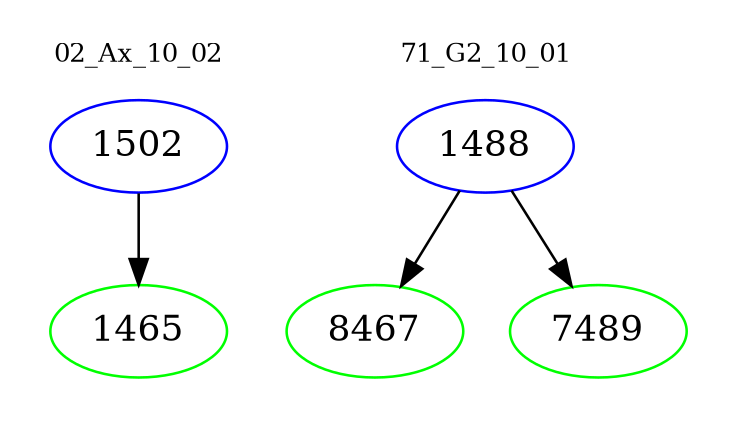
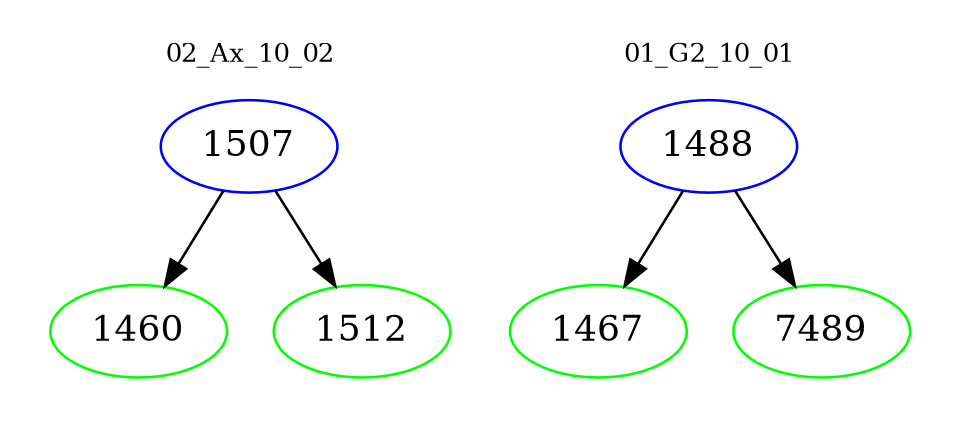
(487, 55) -> (710, 55)
(139, 146) -> (249, 146)
(139, 331) -> (139, 331)
none -> (362, 331)
(375, 331) -> (598, 331)
